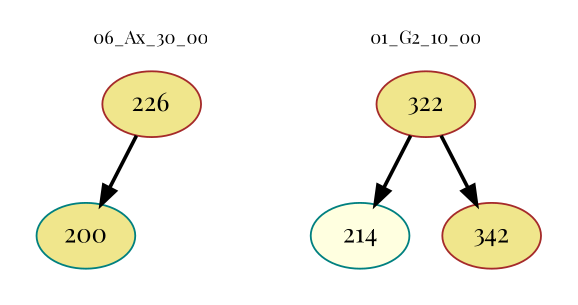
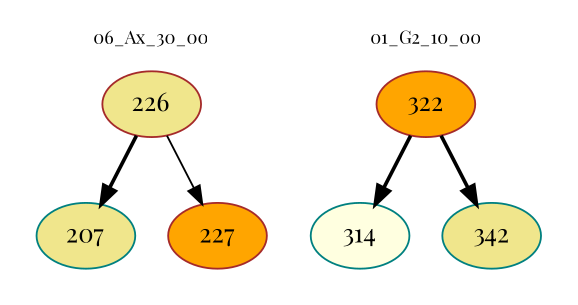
(426, 104) -> (426, 104)
(86, 236) -> (86, 236)
none -> (218, 236)
(360, 236) -> (360, 236)
(492, 236) -> (492, 236)
